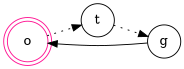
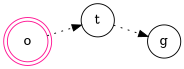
(102, 46) -> none
